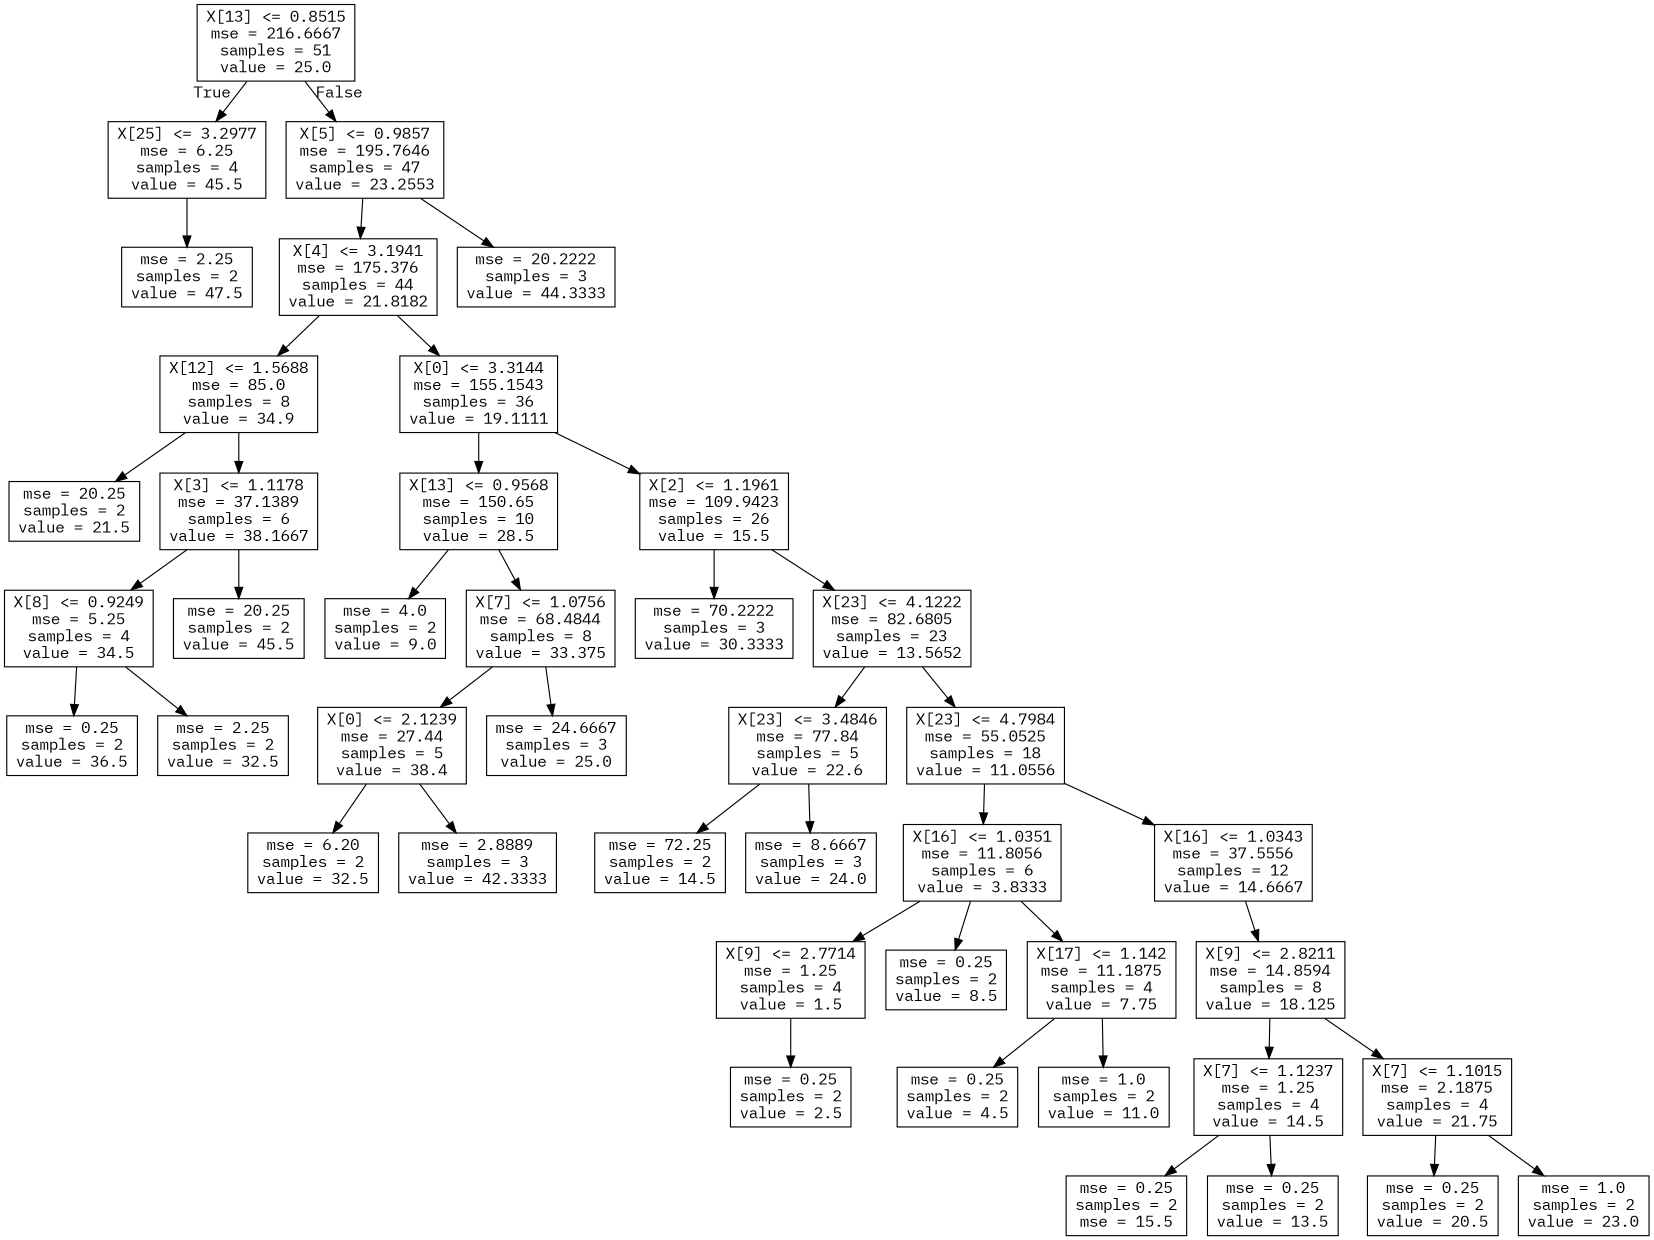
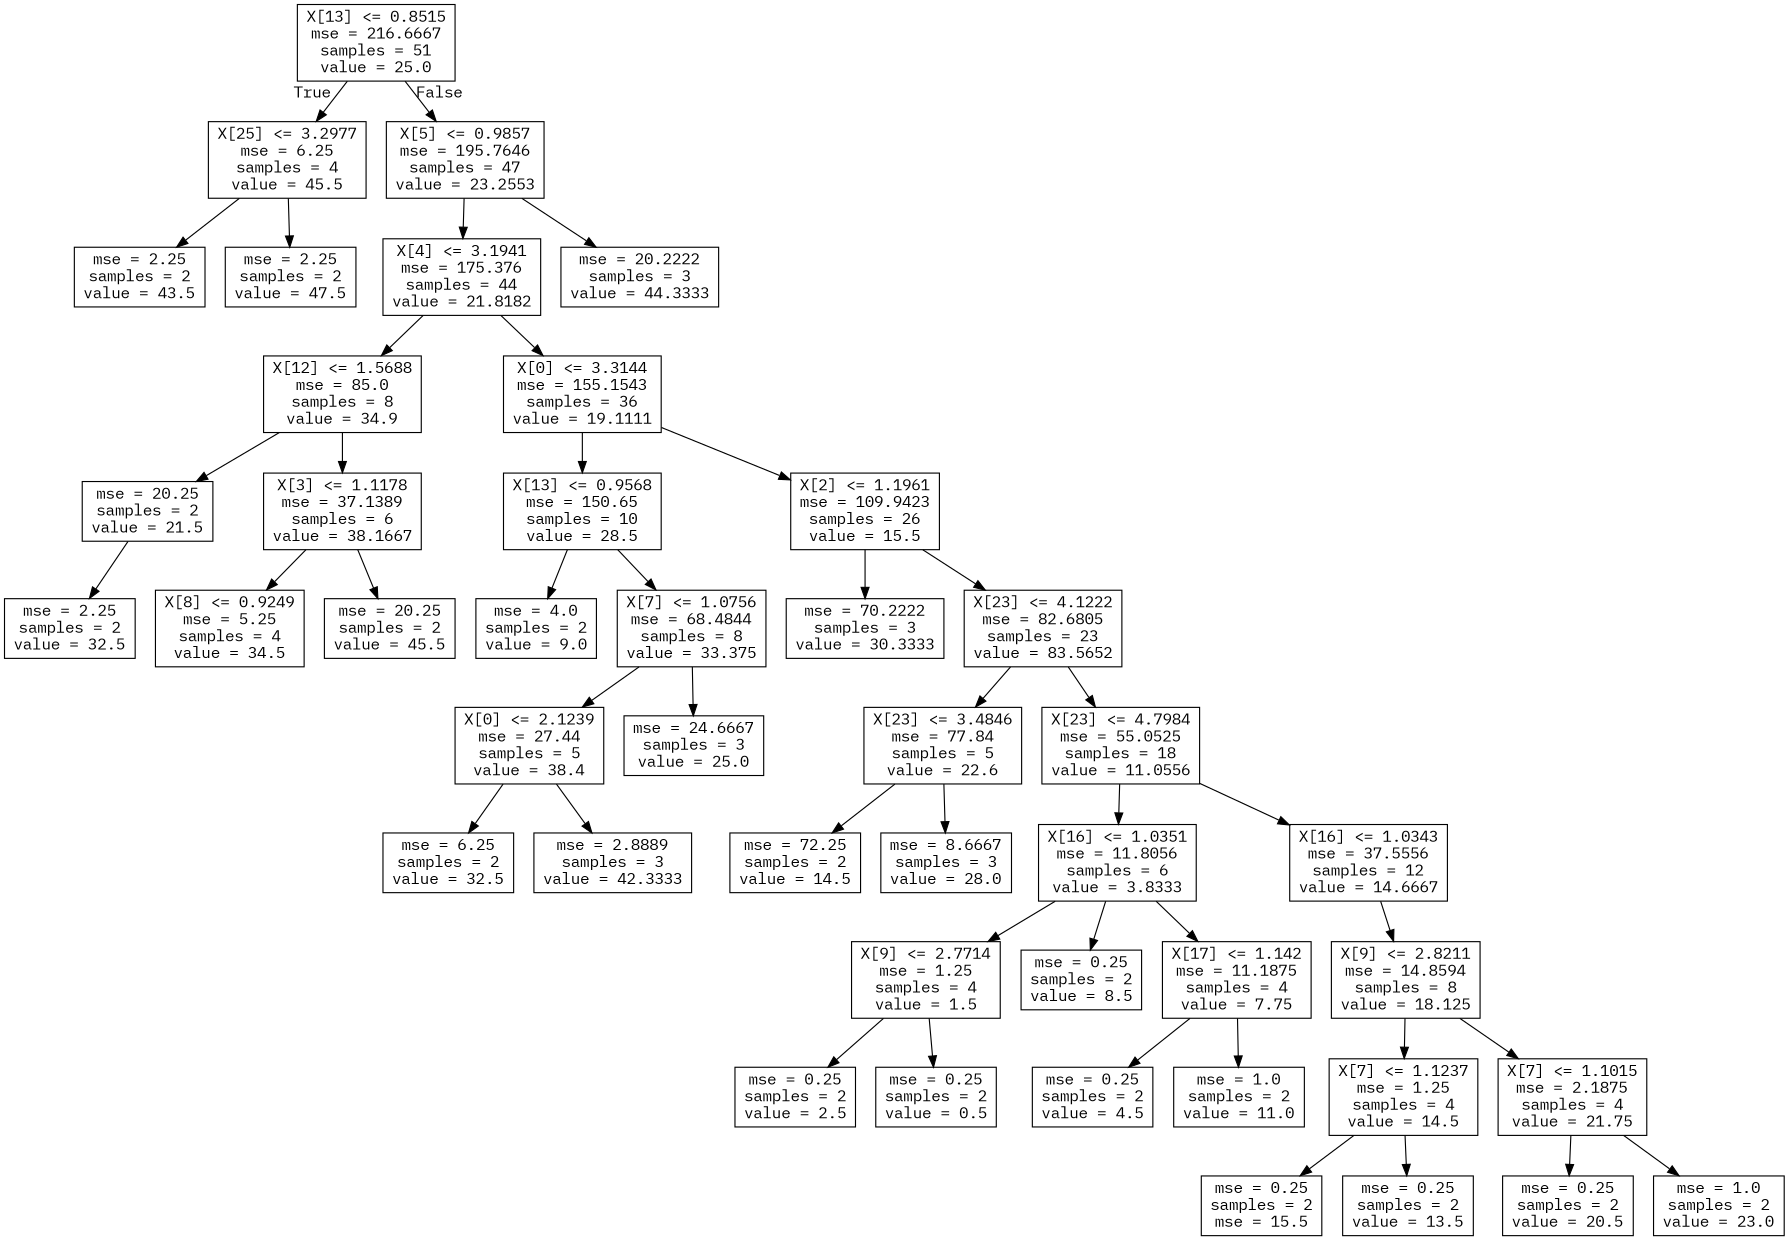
none -> (140, 277)
(892, 629) -> (1043, 629)
(152, 688) -> (112, 565)
(72, 746) -> none
(313, 863) -> (448, 863)
(811, 863) -> (946, 863)
none -> (936, 1097)
